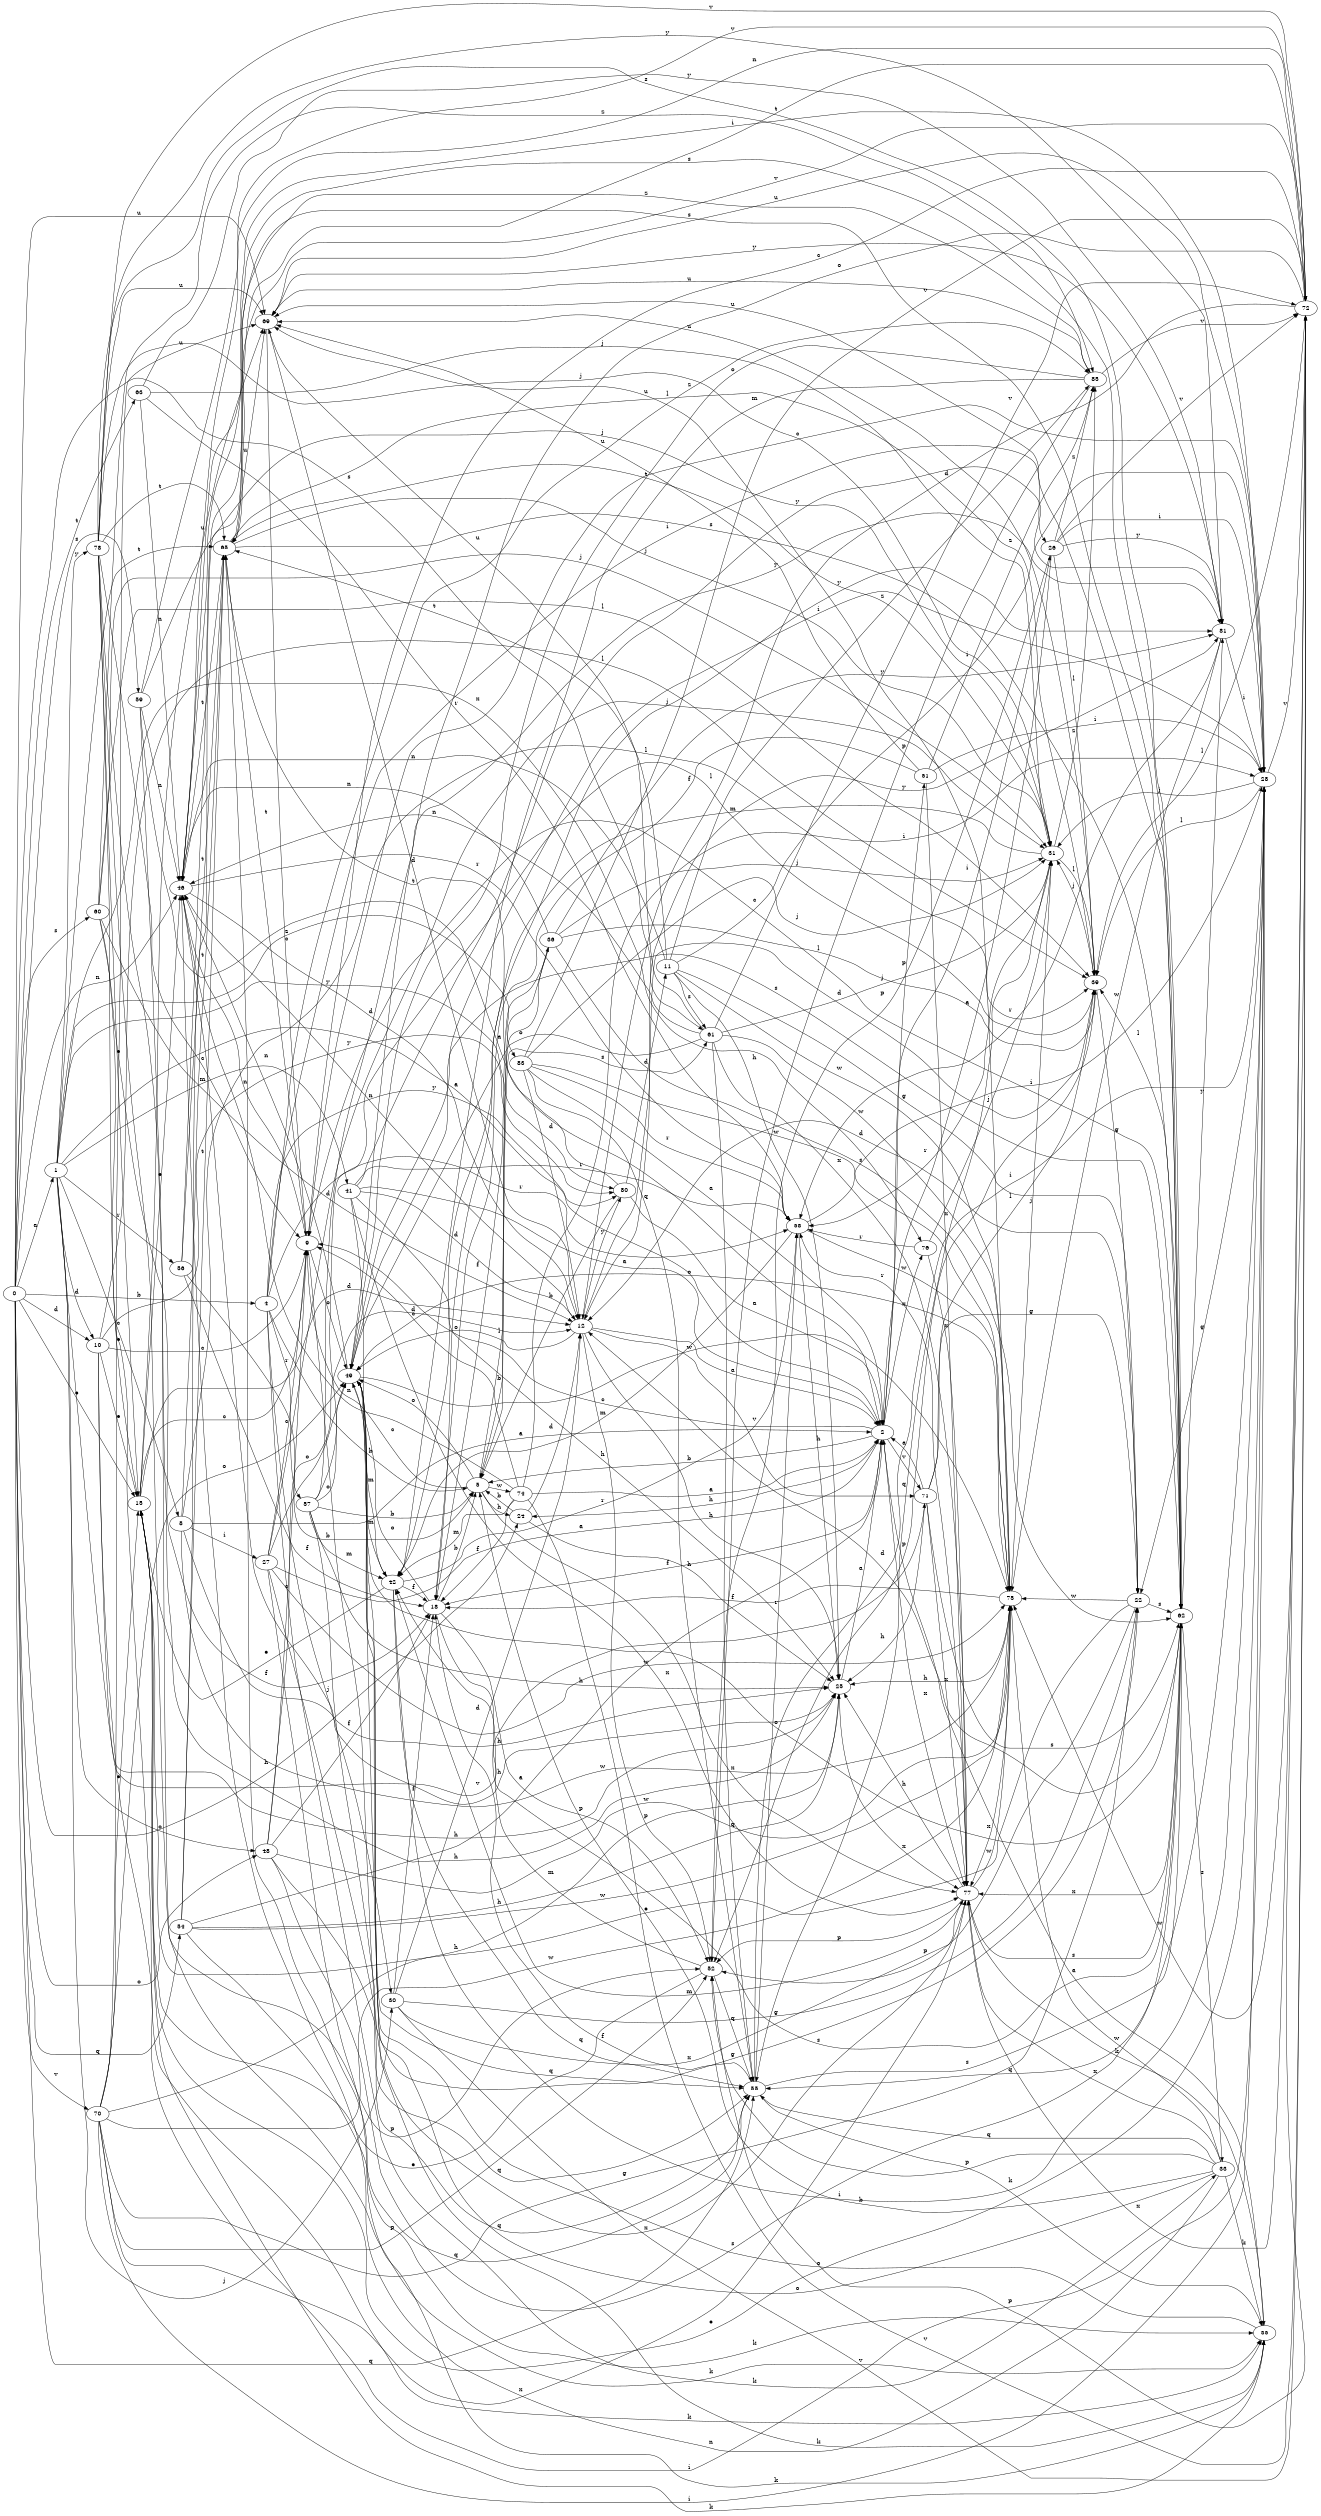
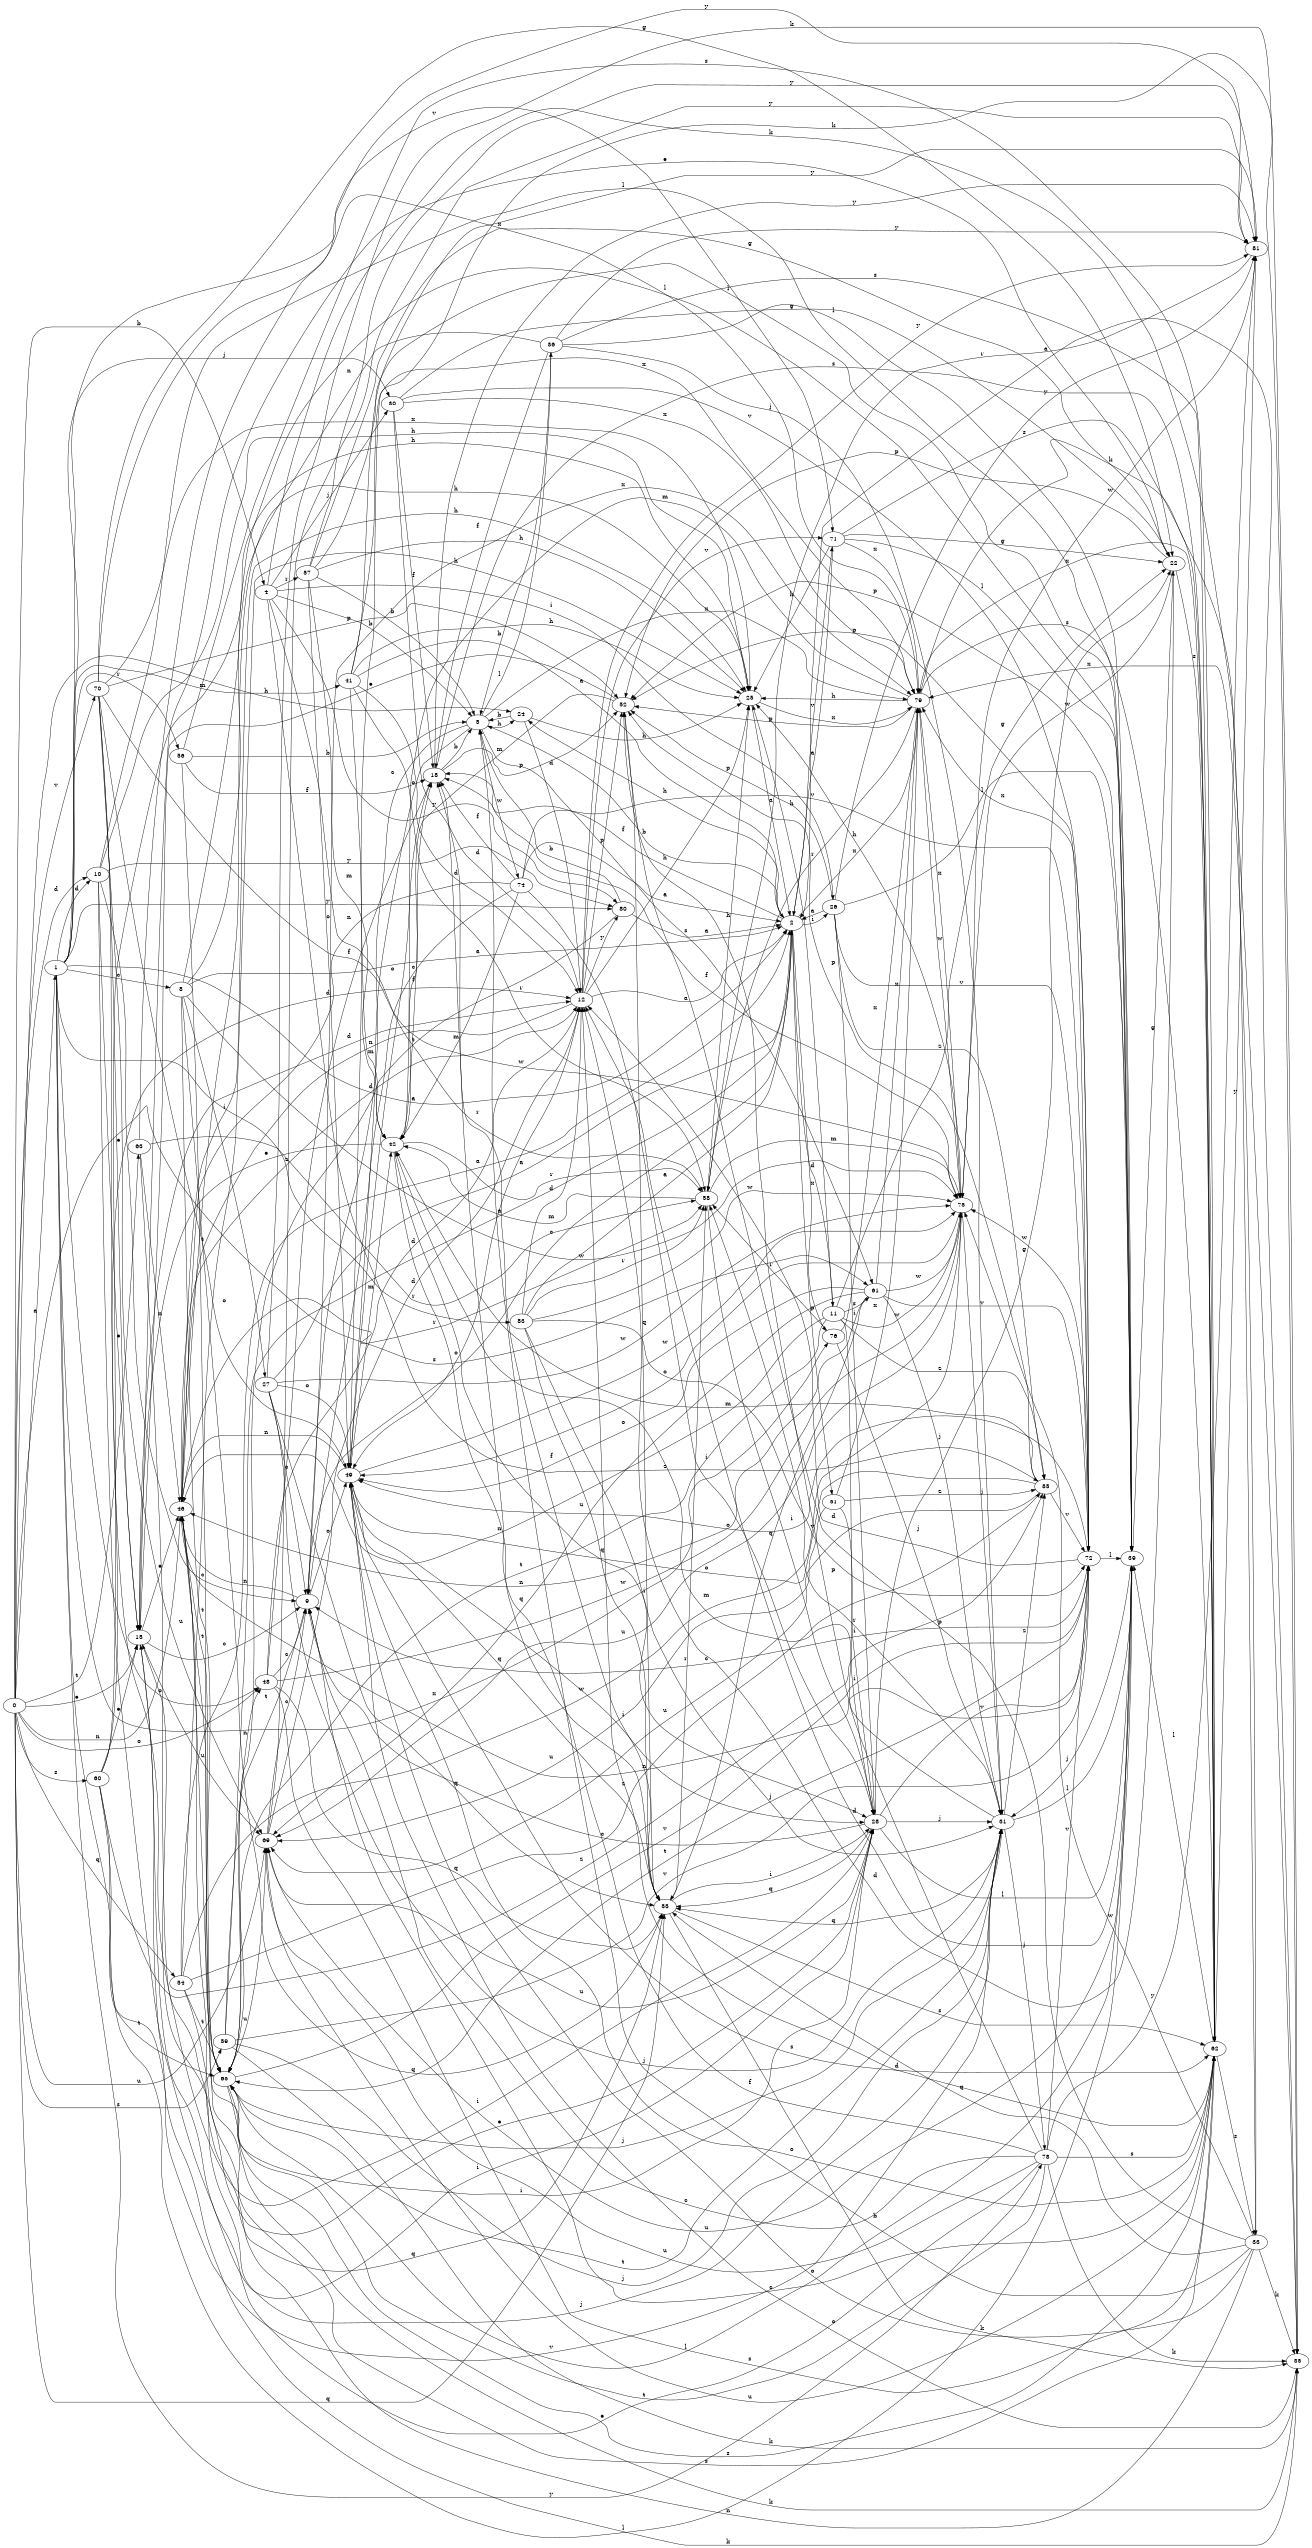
(616, 376) -> (1027, 1987)
(581, 557) -> (551, 2347)
(1243, 703) -> none
(160, 792) -> (235, 1862)
(499, 1026) -> none
(646, 1081) -> (801, 1099)
(904, 1268) -> (834, 1139)
none -> (238, 1694)
(967, 1893) -> (918, 701)
(456, 1947) -> (413, 420)
